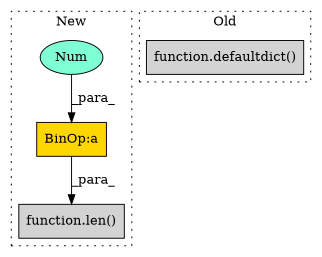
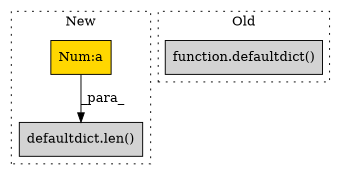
(72, 57) -> none
(72, 139) -> (81, 57)
(72, 221) -> (81, 139)
